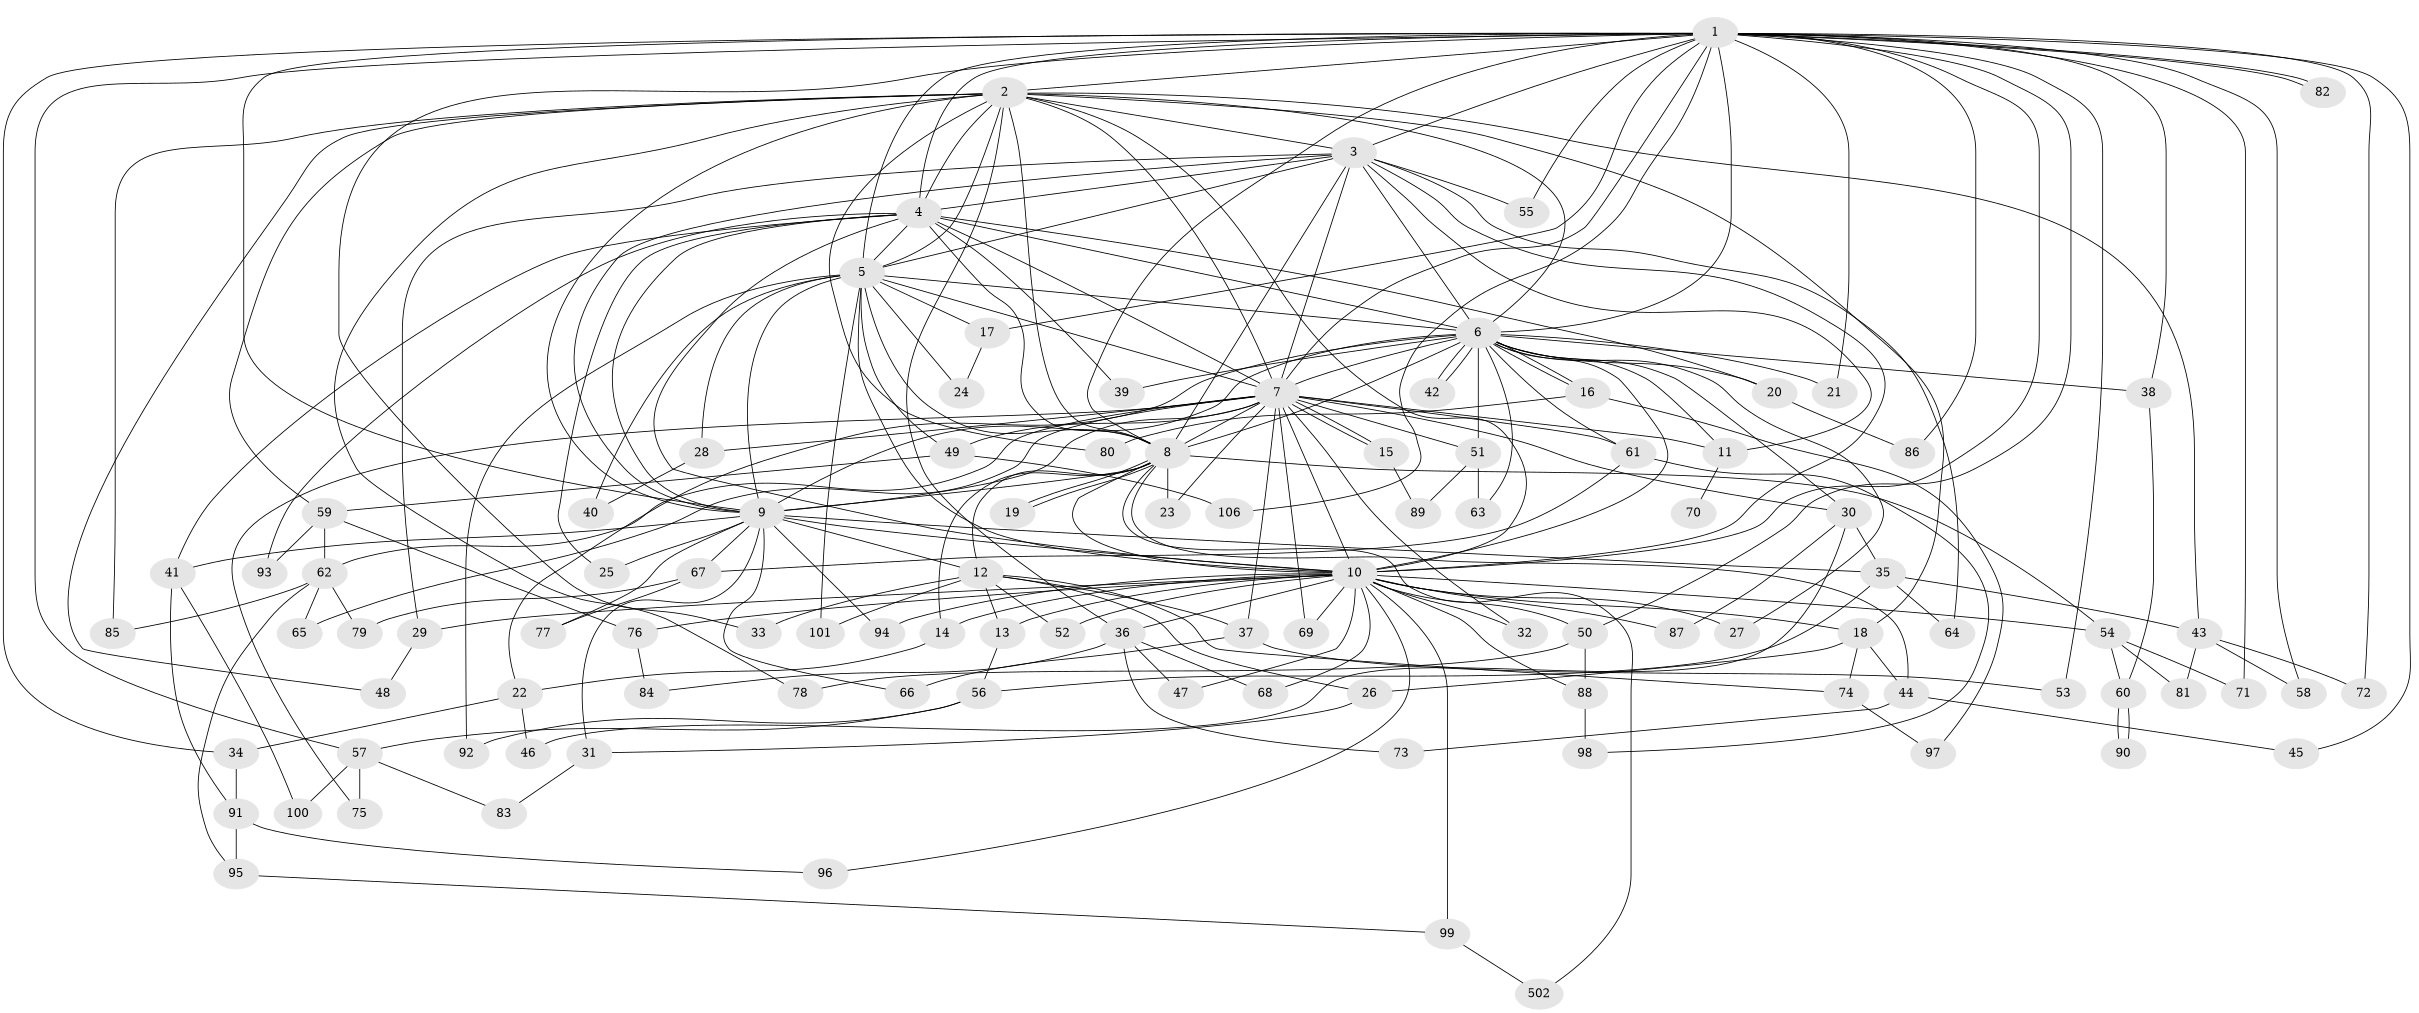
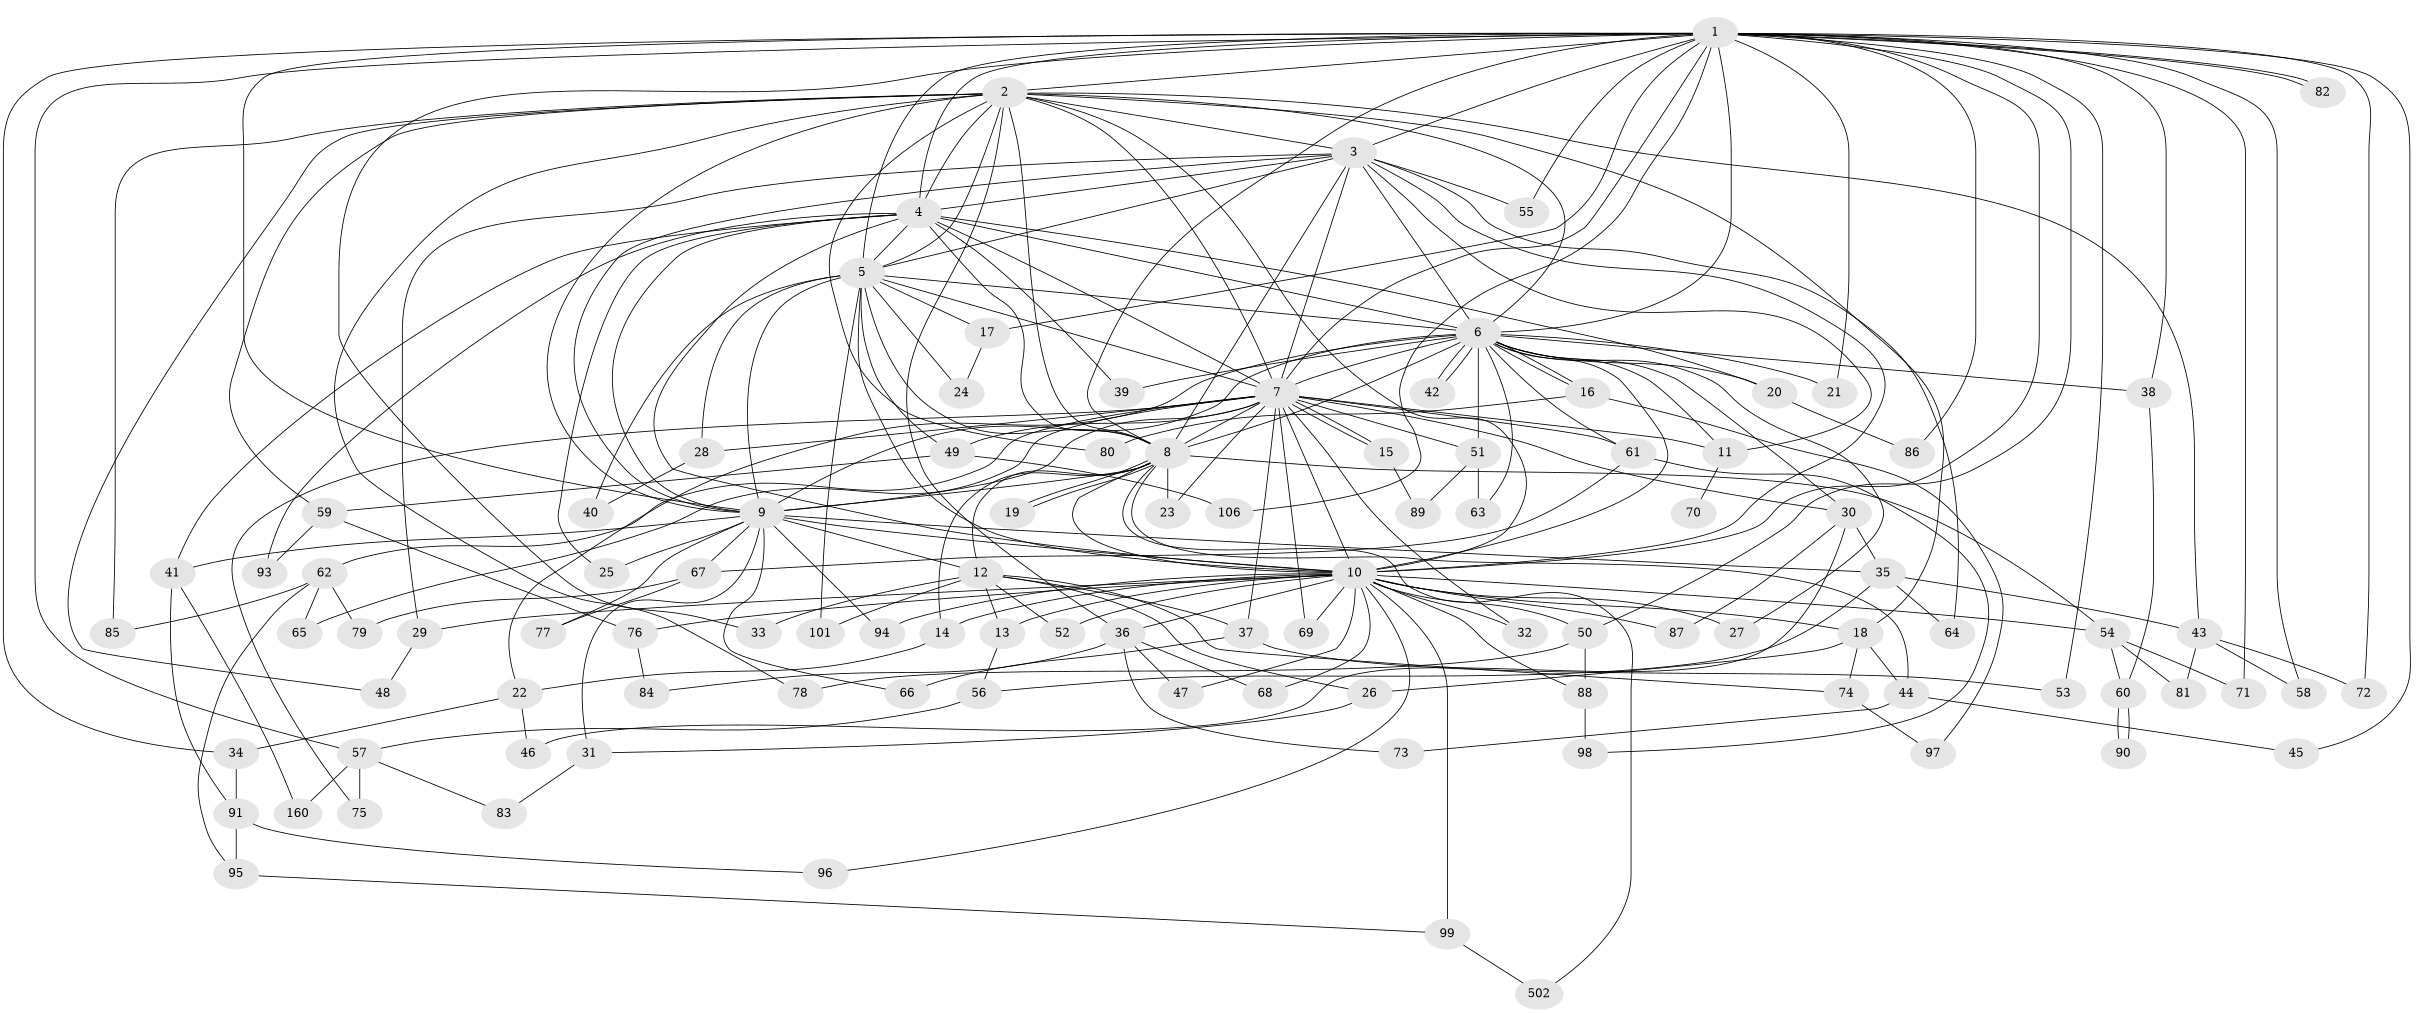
(325, 541) -> none
(467, 754) -> none
(298, 814) -> (298, 814)
